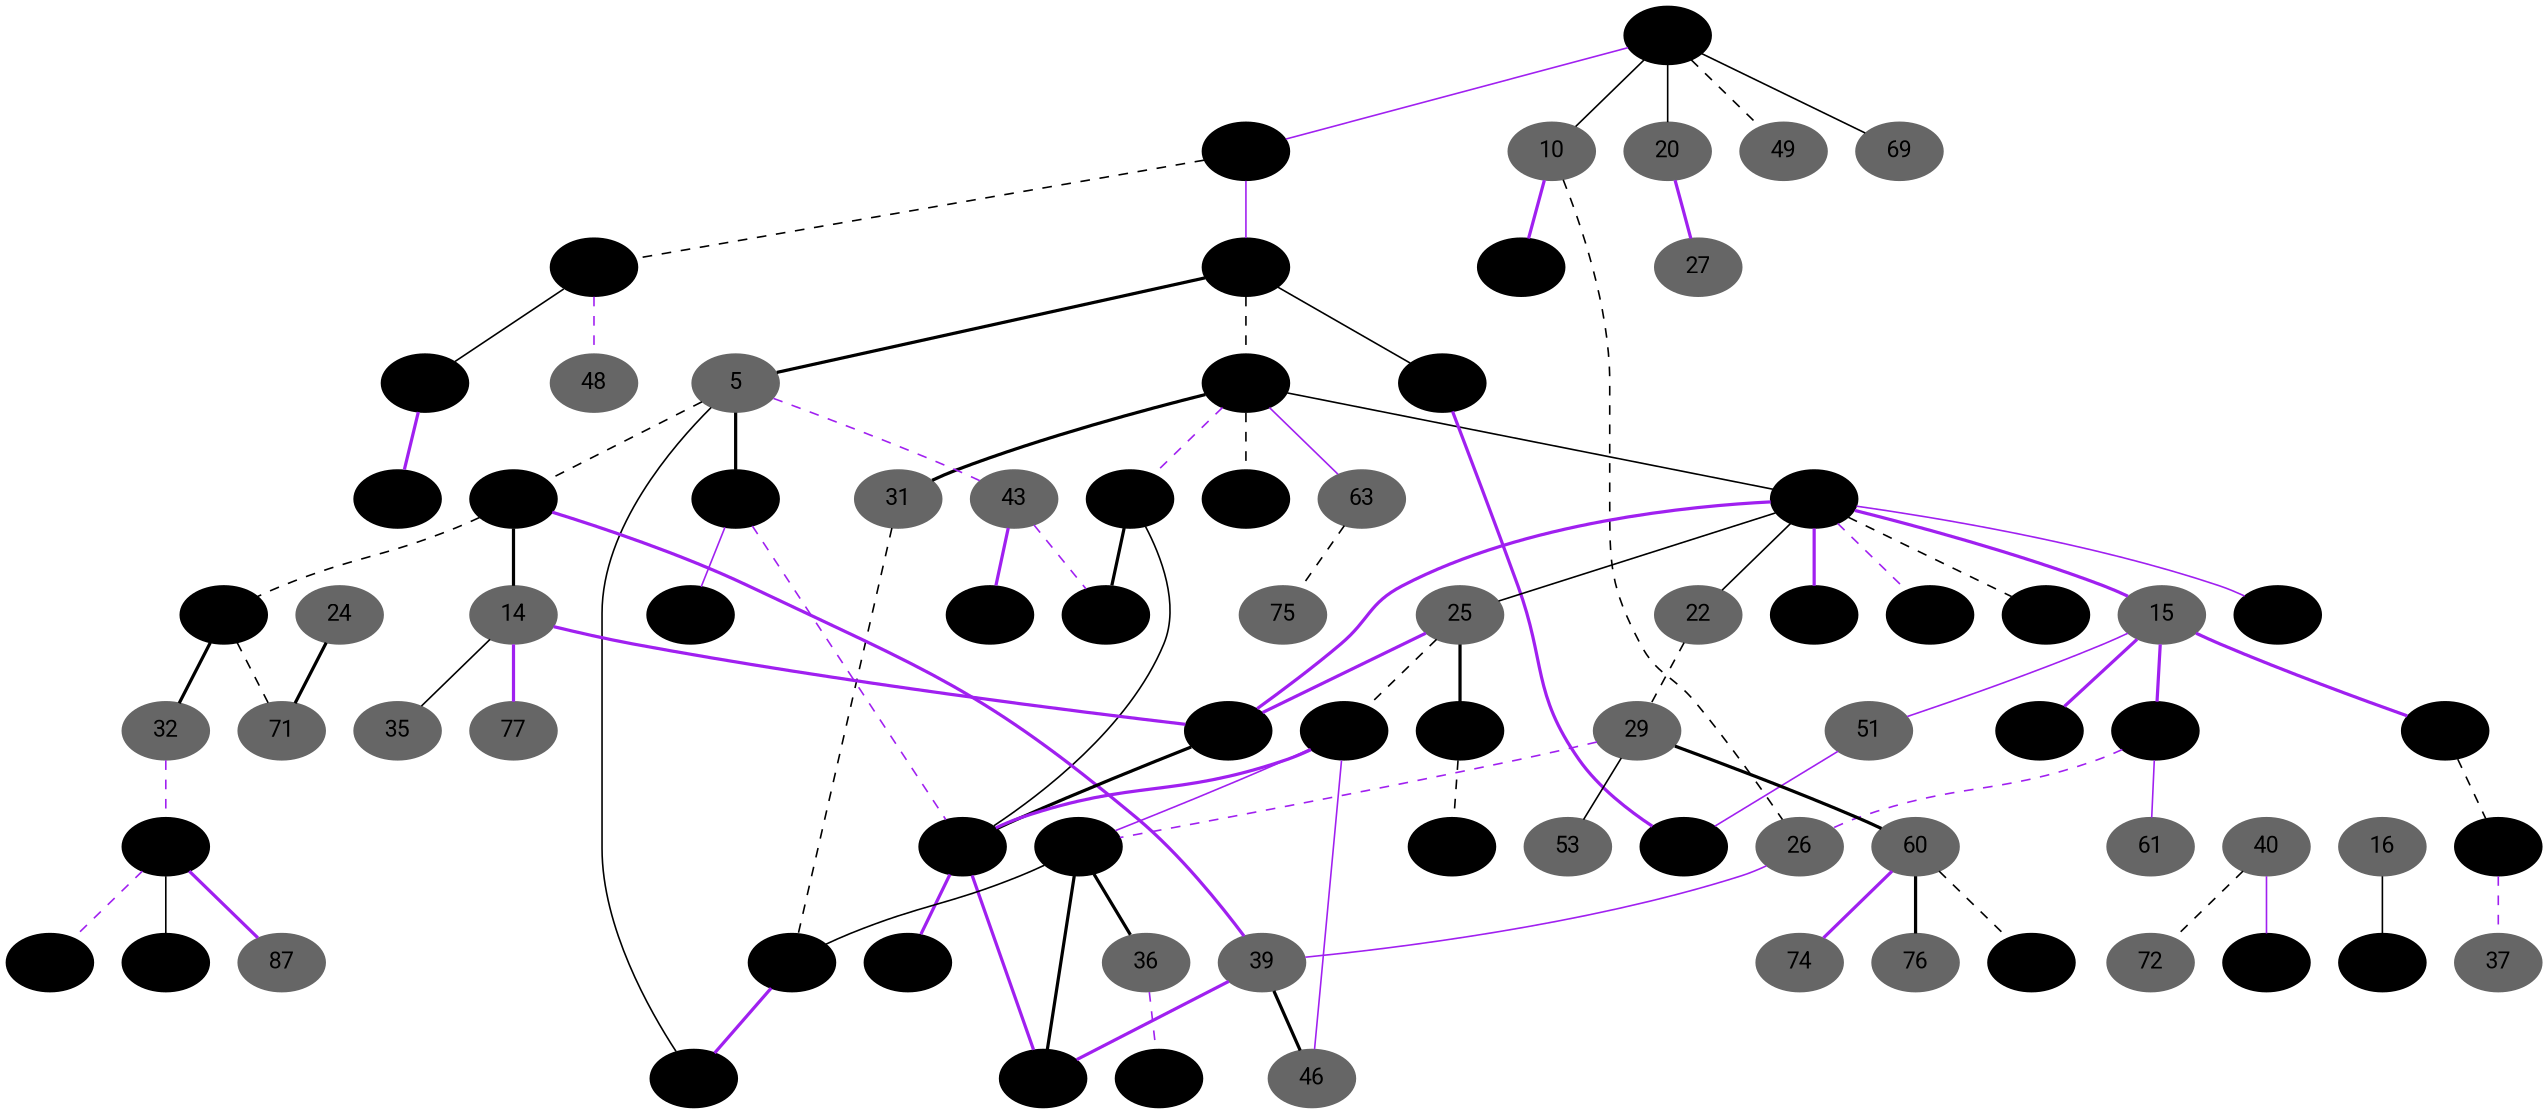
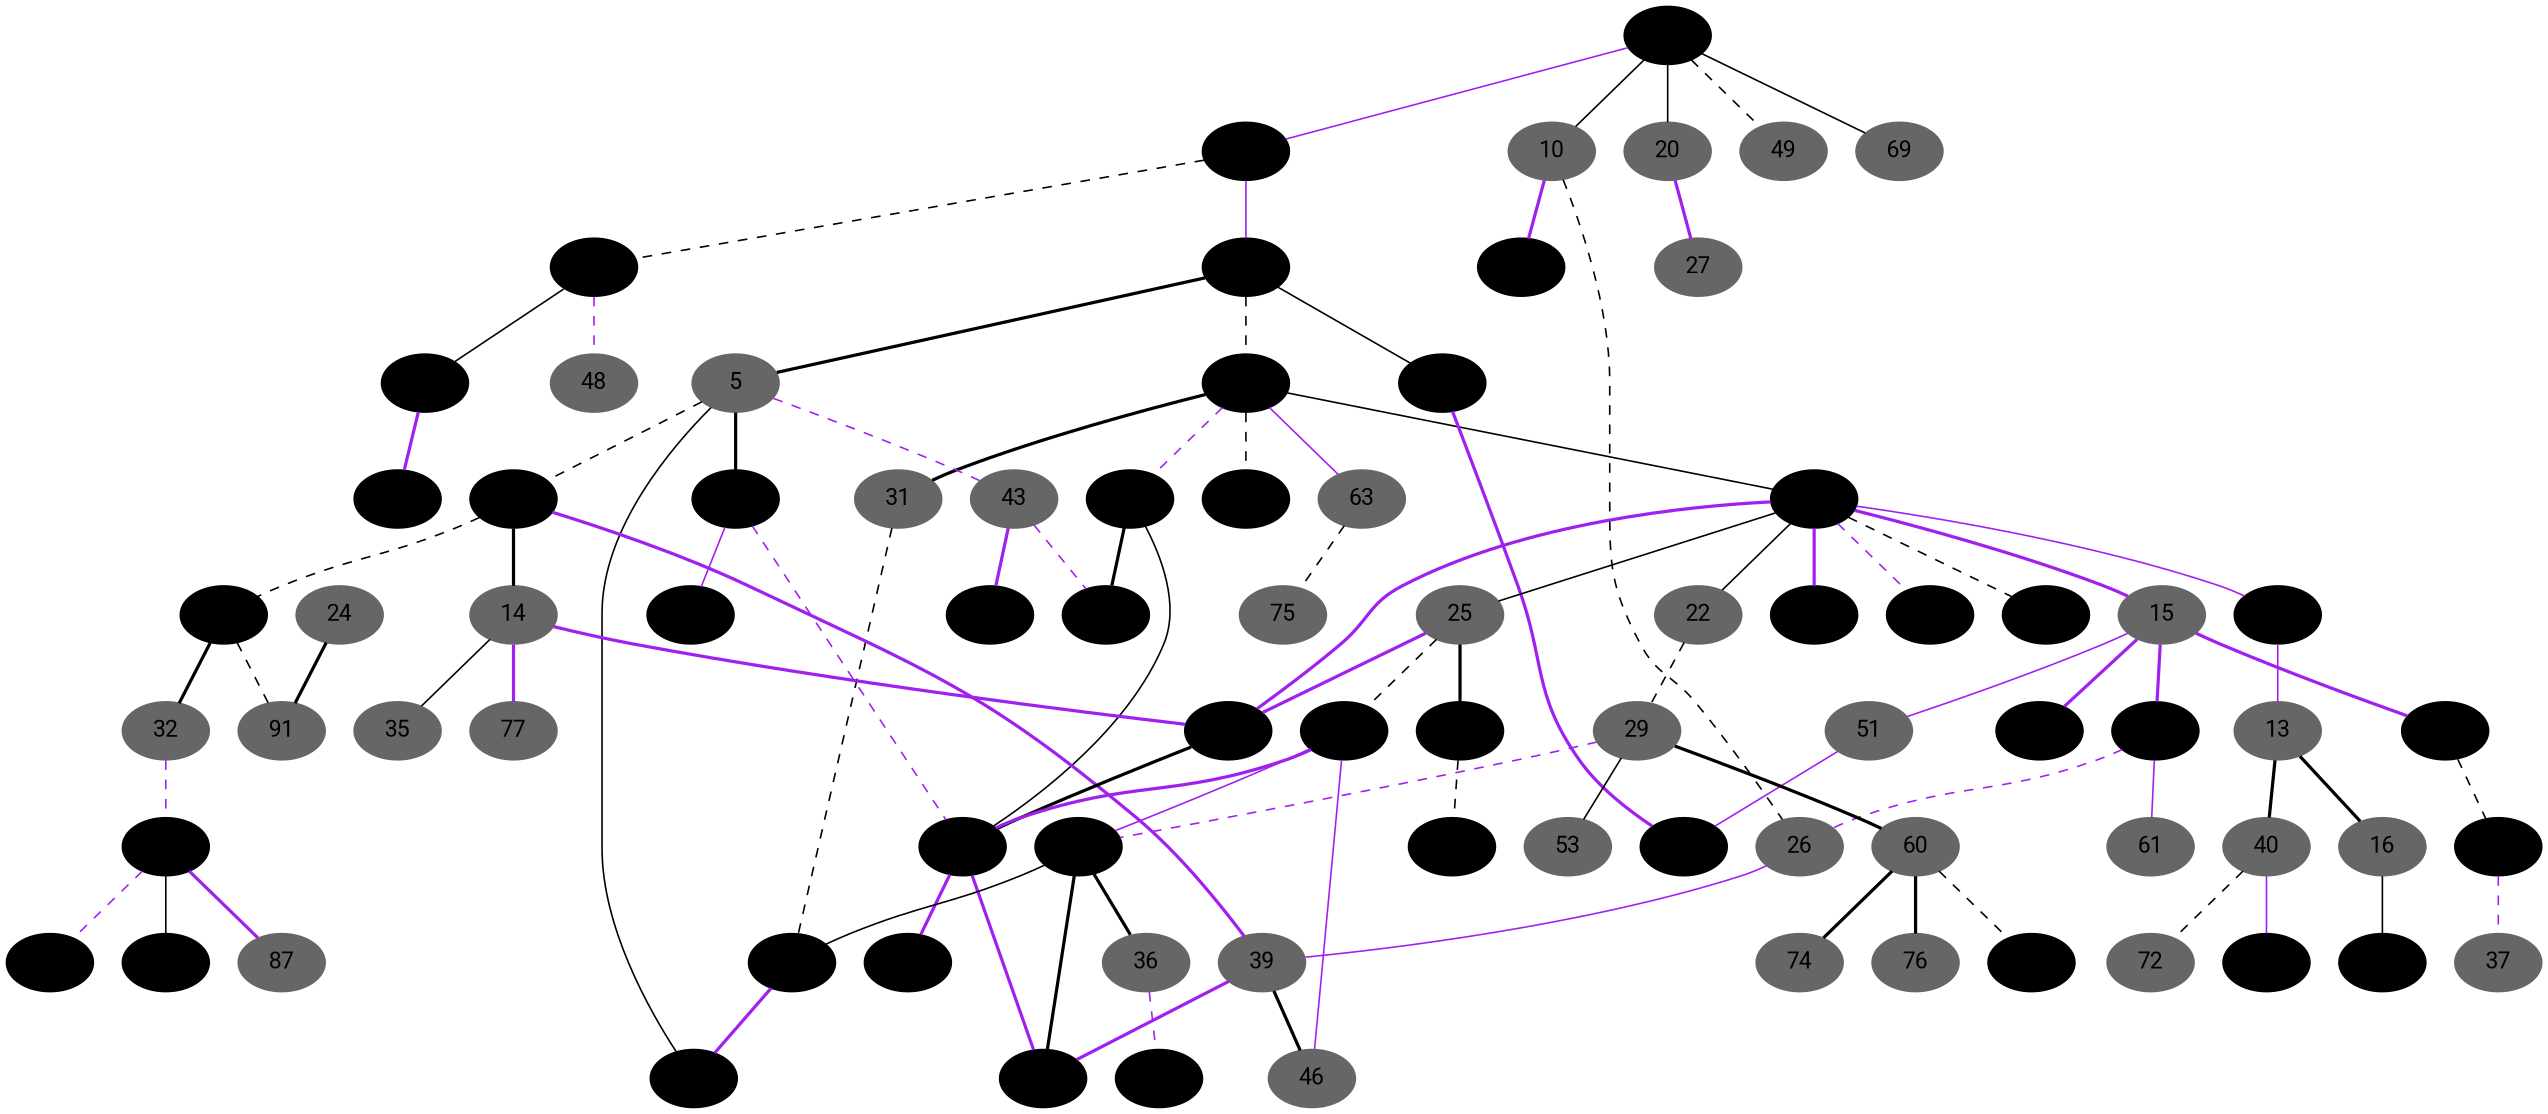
(282, 731) -> (282, 731)
none -> (2278, 731)
(1858, 905) -> (1858, 905)
